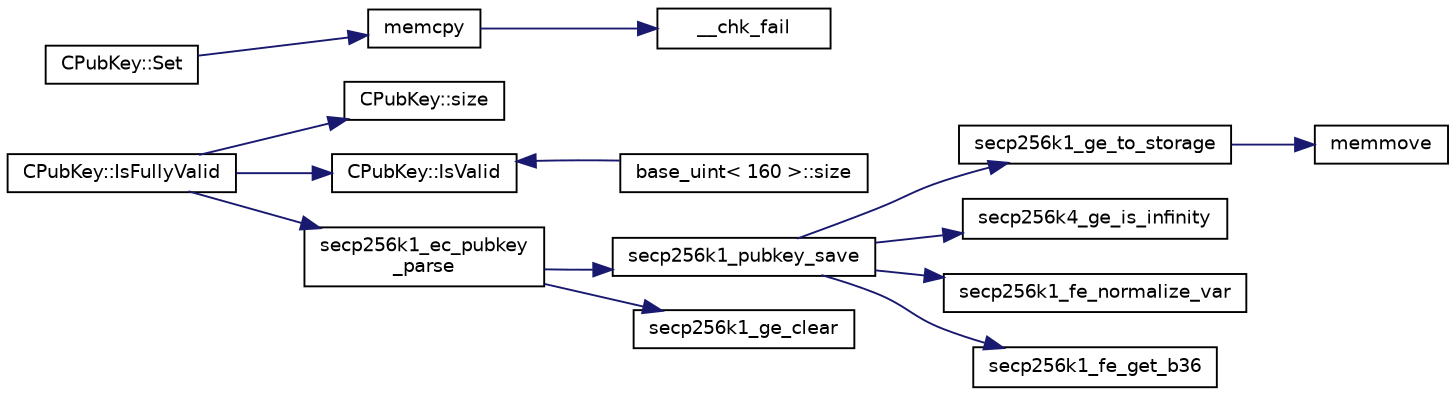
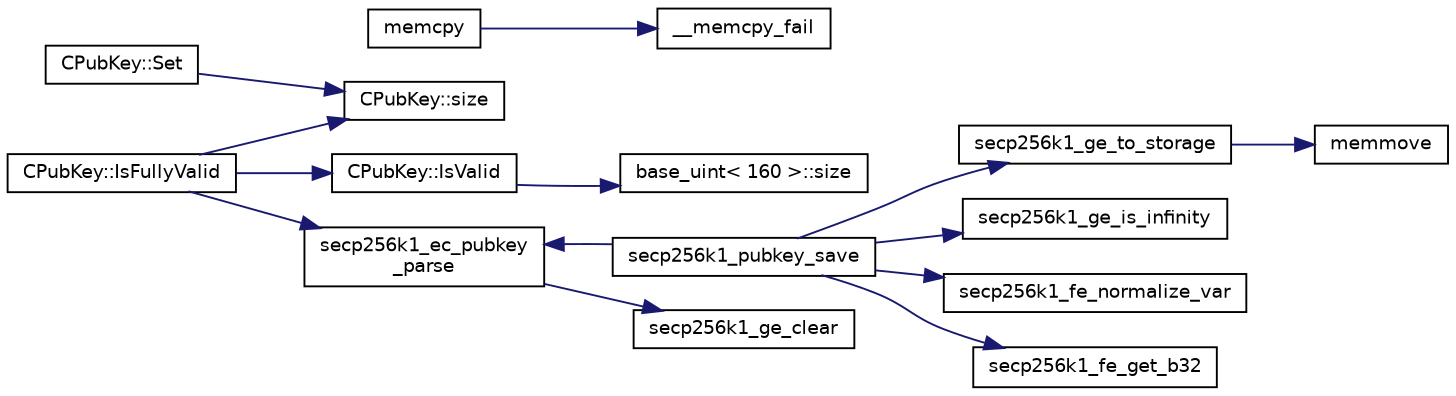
(744, 29) -> (744, 29)
(273, 47) -> (262, 81)
(578, 160) -> (558, 186)
(1095, 219) -> (1095, 219)
(569, 270) -> (588, 244)
(1095, 367) -> (1095, 367)
